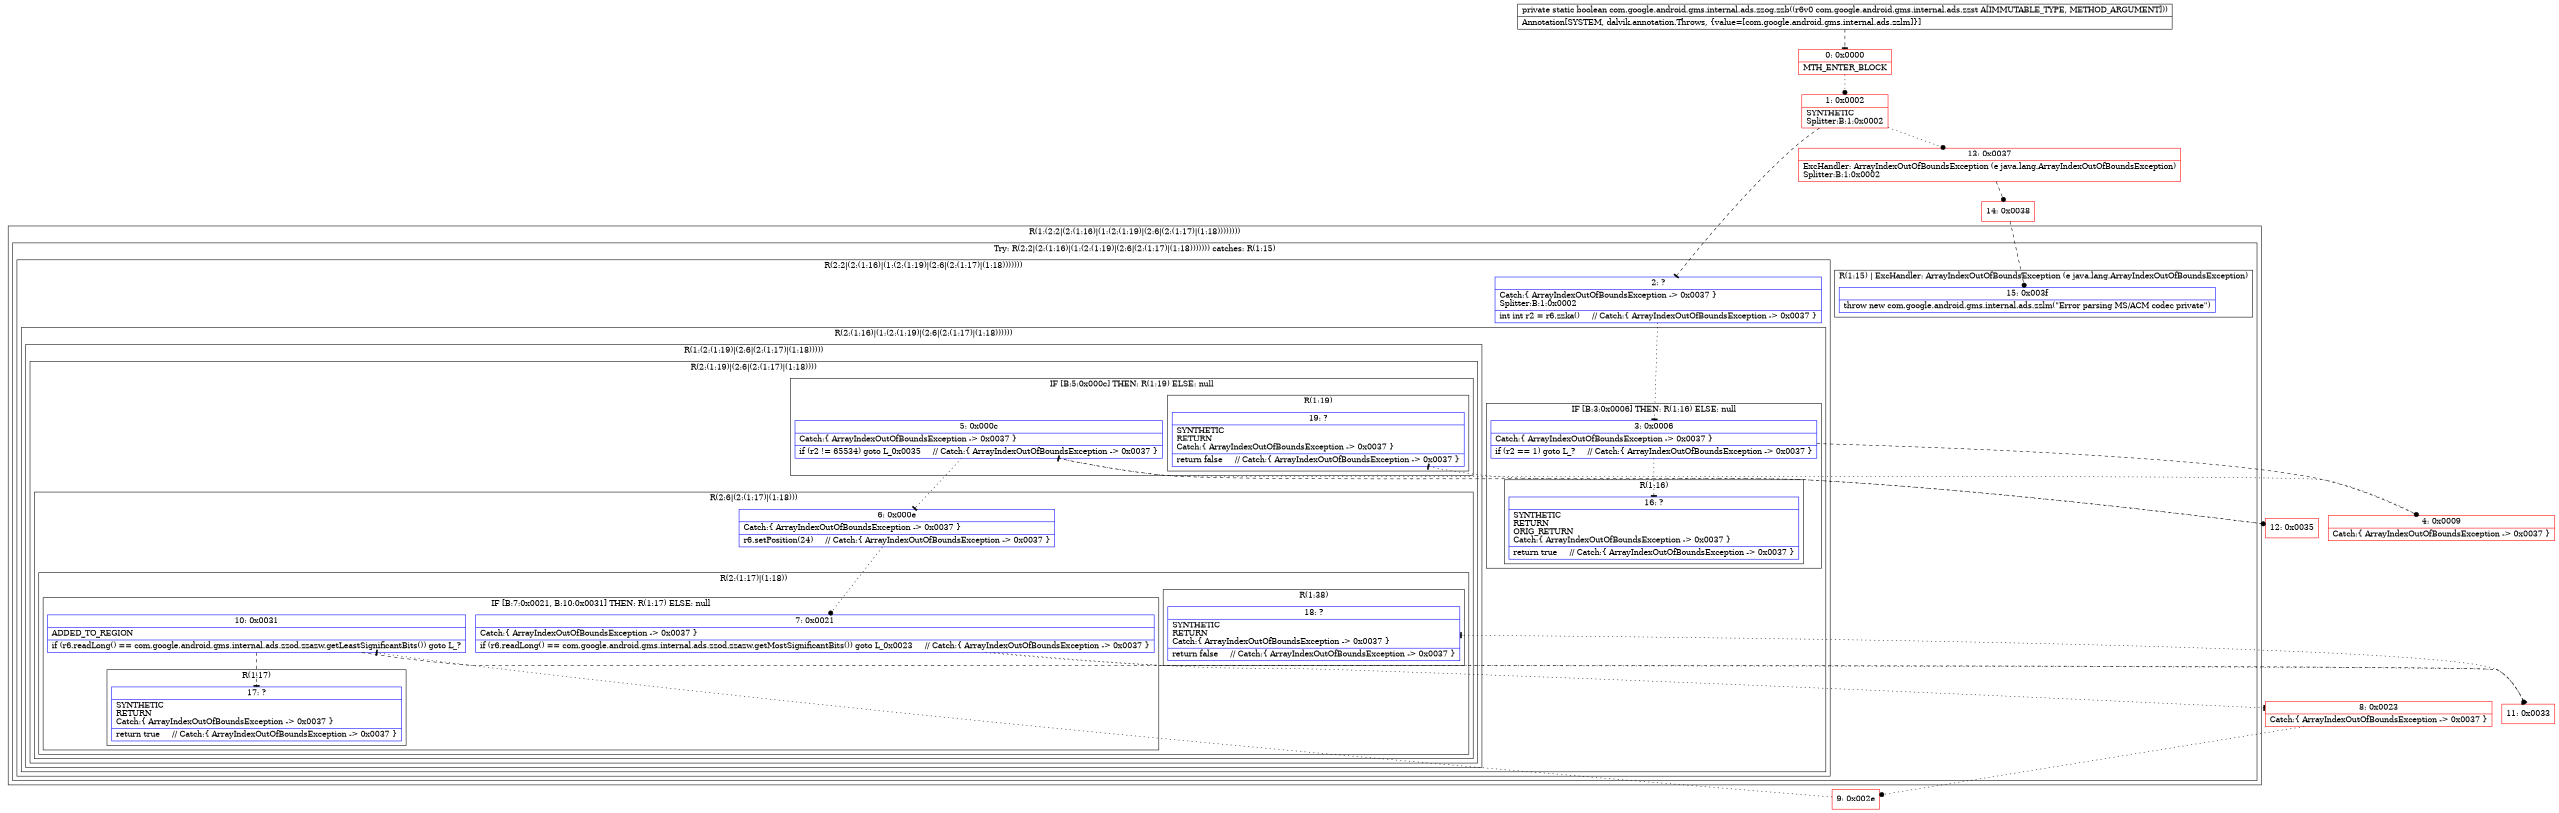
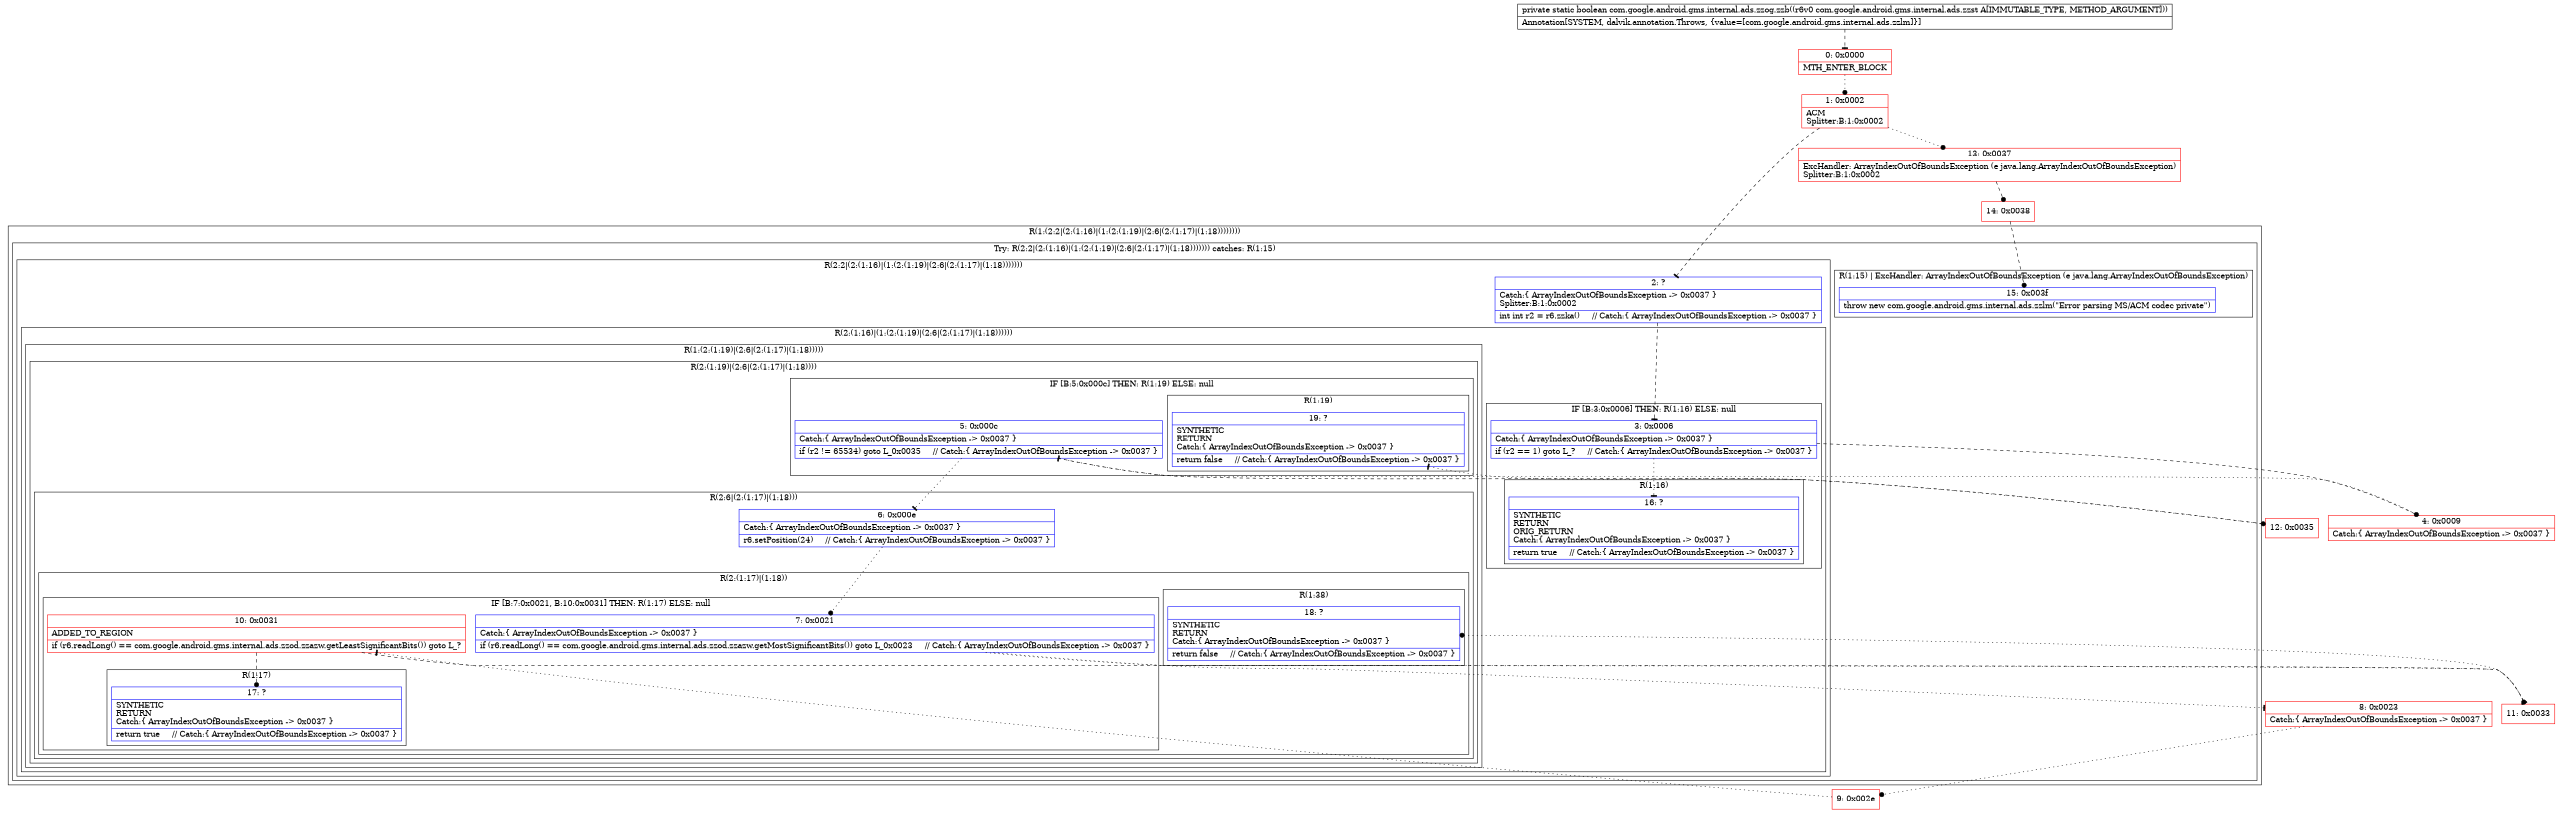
(1830, 113) -> (1816, 113)
(1656, 370) -> (1656, 370)
(257, 634) -> (257, 634)
(2003, 643) -> (2004, 643)
(257, 666) -> (257, 666)
